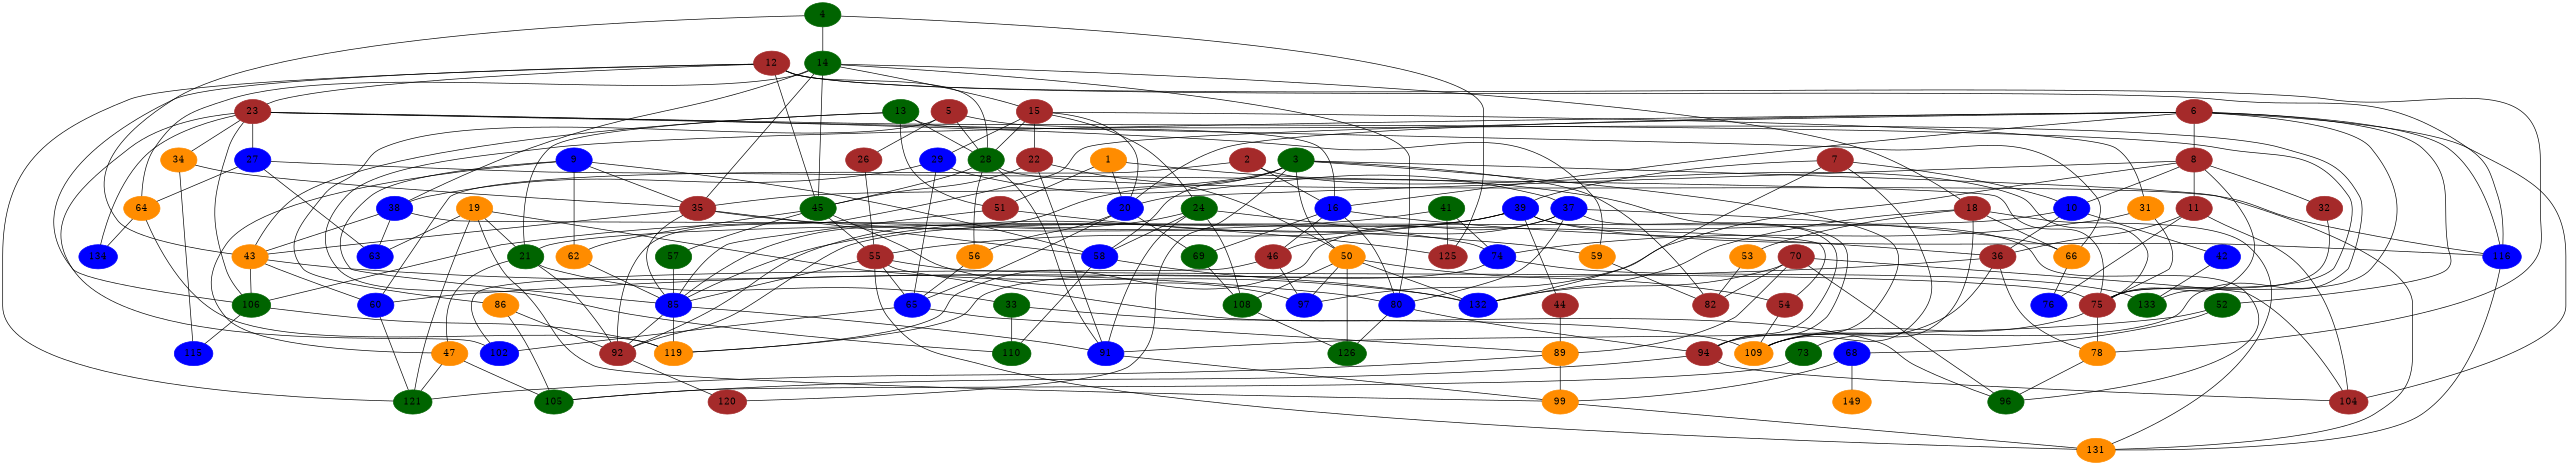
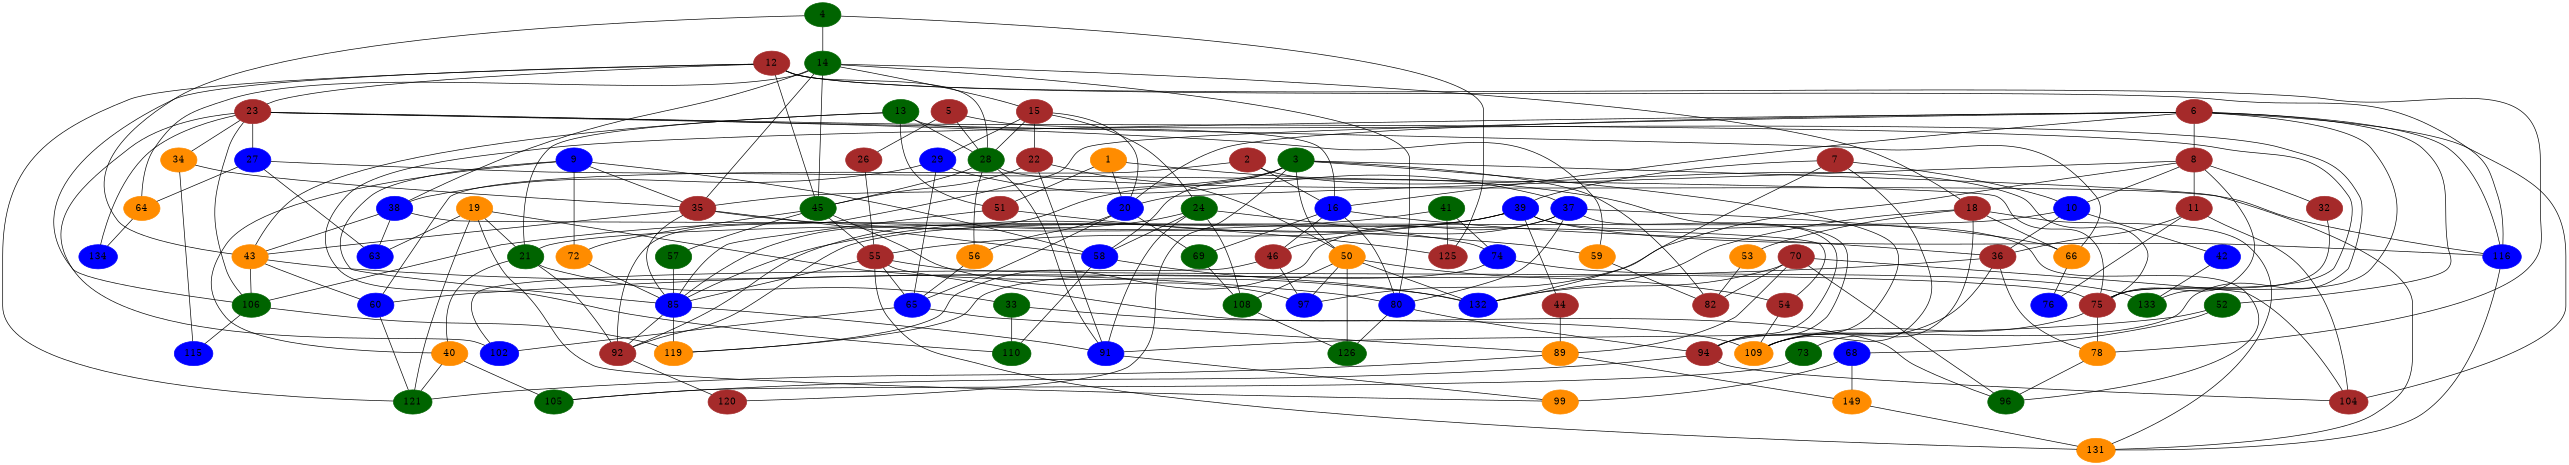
(2146, 208) -> none
(574, 257) -> (574, 257)
(501, 305) -> none
(462, 336) -> none
(450, 354) -> (450, 354)
(1560, 376) -> (1712, 379)
(1828, 426) -> (1974, 426)
